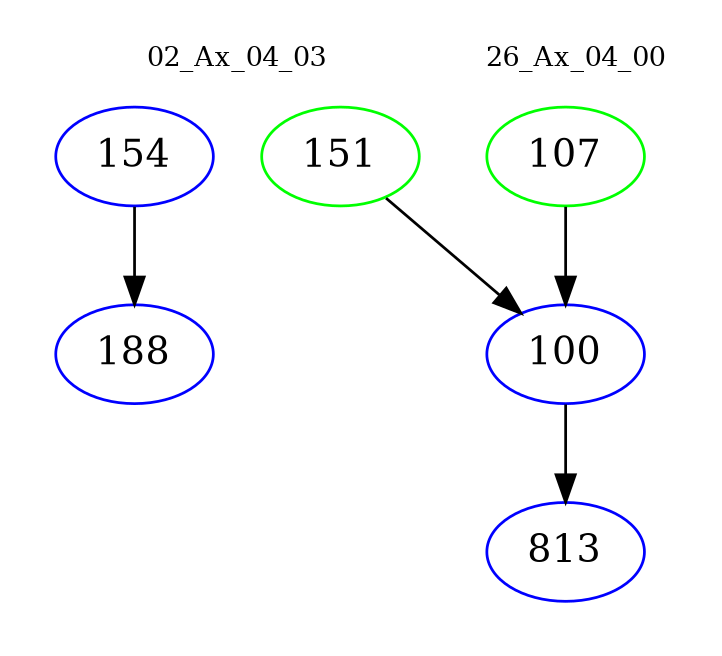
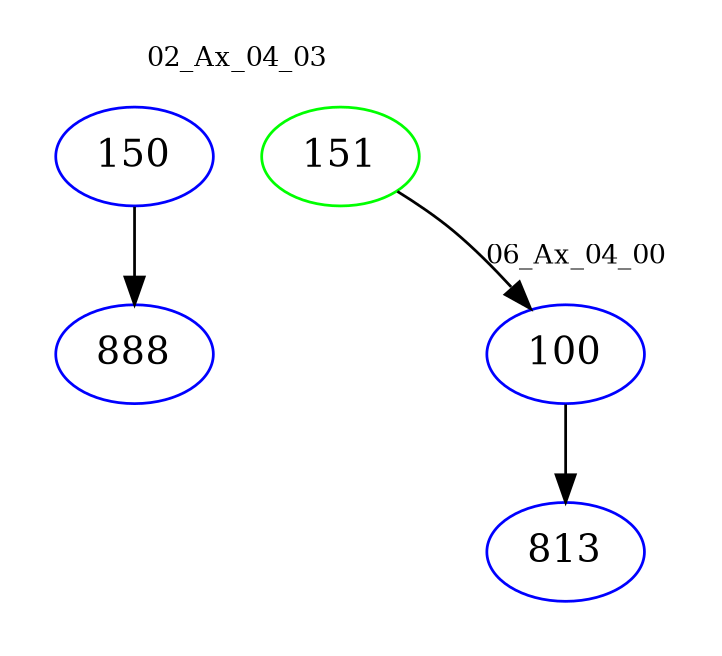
(577, 59) -> (577, 257)
(135, 157) -> (135, 157)
(566, 157) -> none
(135, 354) -> (135, 354)
